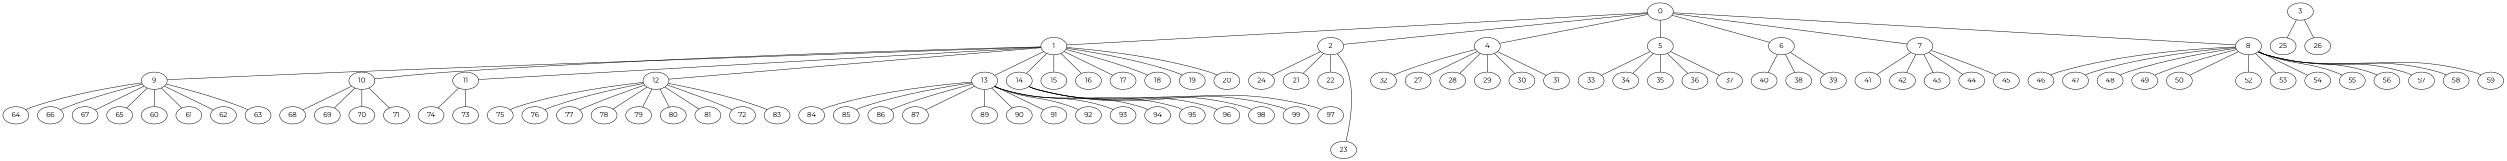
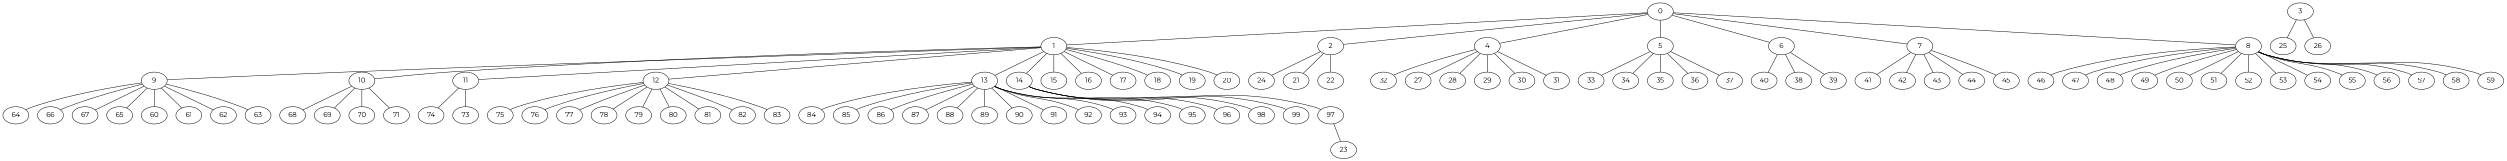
none -> (2214, 81)
(1351, 96) -> (1337, 133)
(742, 115) -> (742, 115)
none -> (950, 115)
